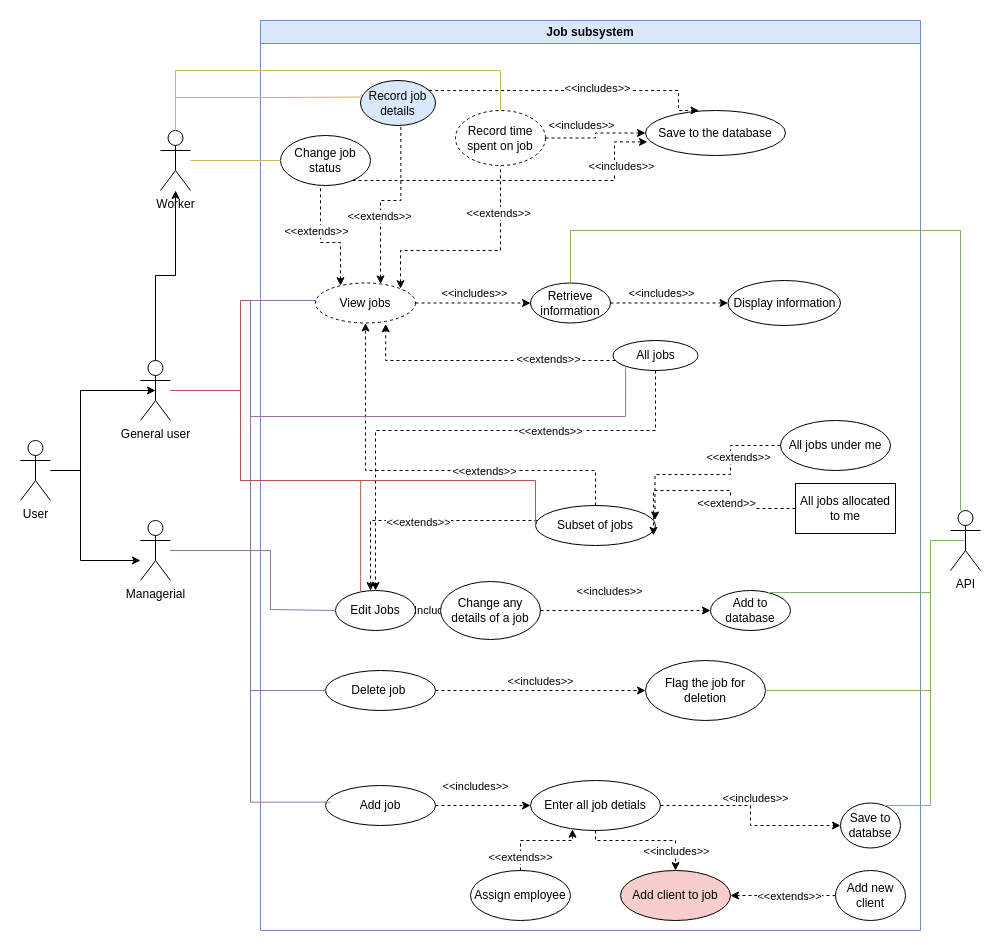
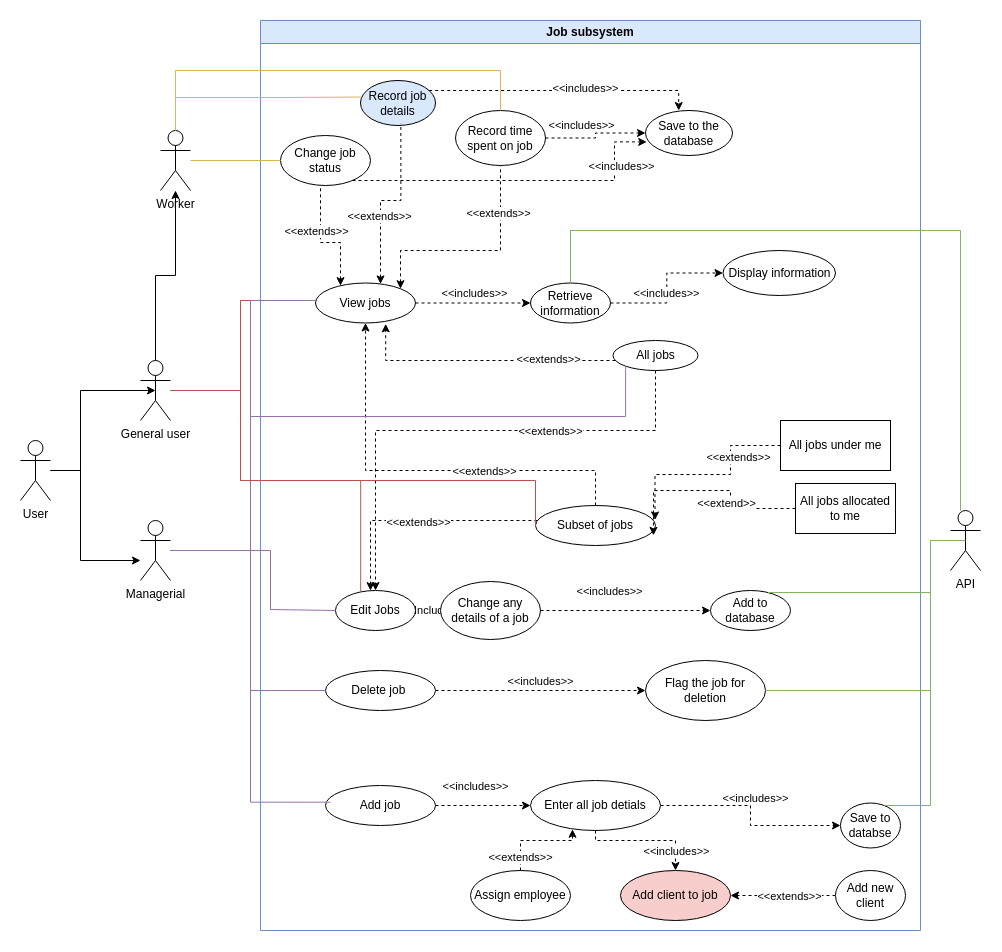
(716, 133) -> (689, 133)
(501, 138) -> (501, 138)
(366, 303) -> (366, 303)
(784, 303) -> (779, 273)
(836, 446) -> (836, 446)
